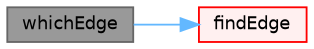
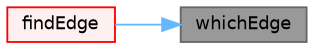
(157, 25) -> (139, 25)
